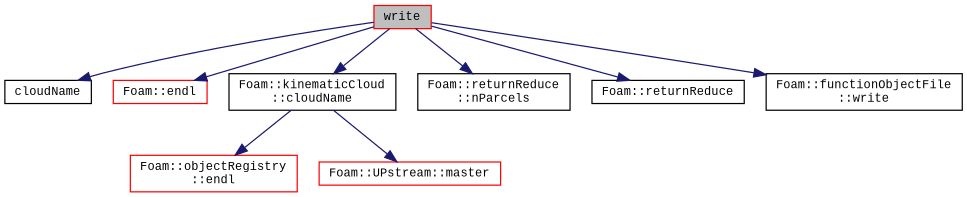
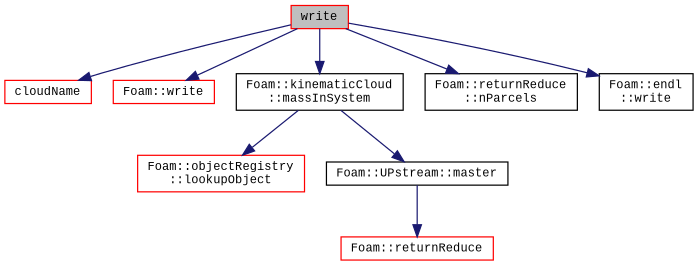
(525, 52) -> (417, 205)
(48, 92) -> (48, 92)
(160, 92) -> (164, 92)
(312, 92) -> (320, 92)
(668, 92) -> (417, 248)
(864, 92) -> (646, 92)
(214, 174) -> (221, 174)
(410, 174) -> (417, 174)
